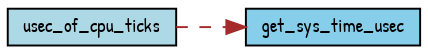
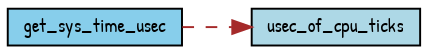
(201, 27) -> (207, 27)
